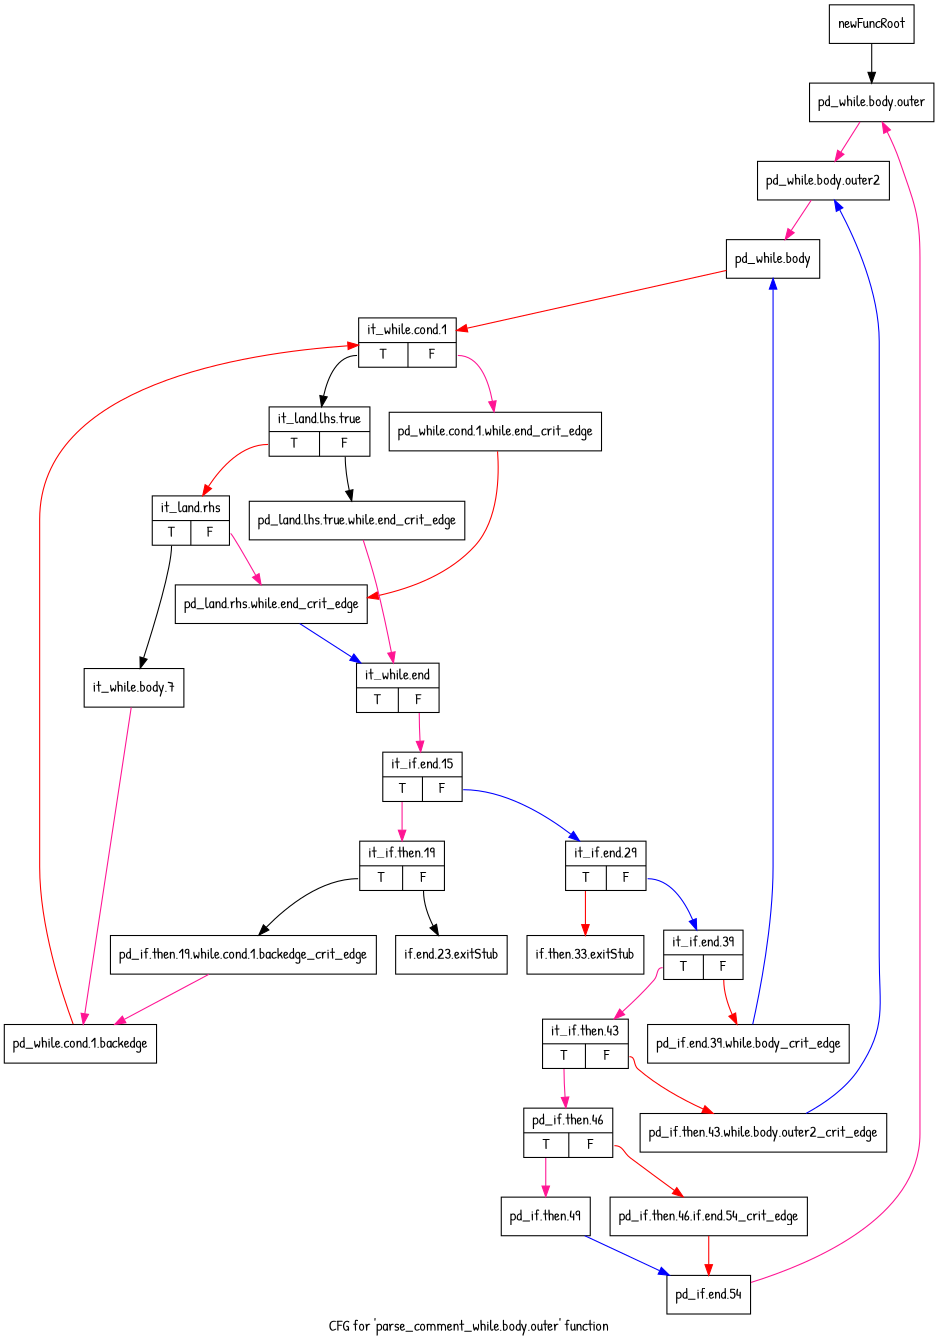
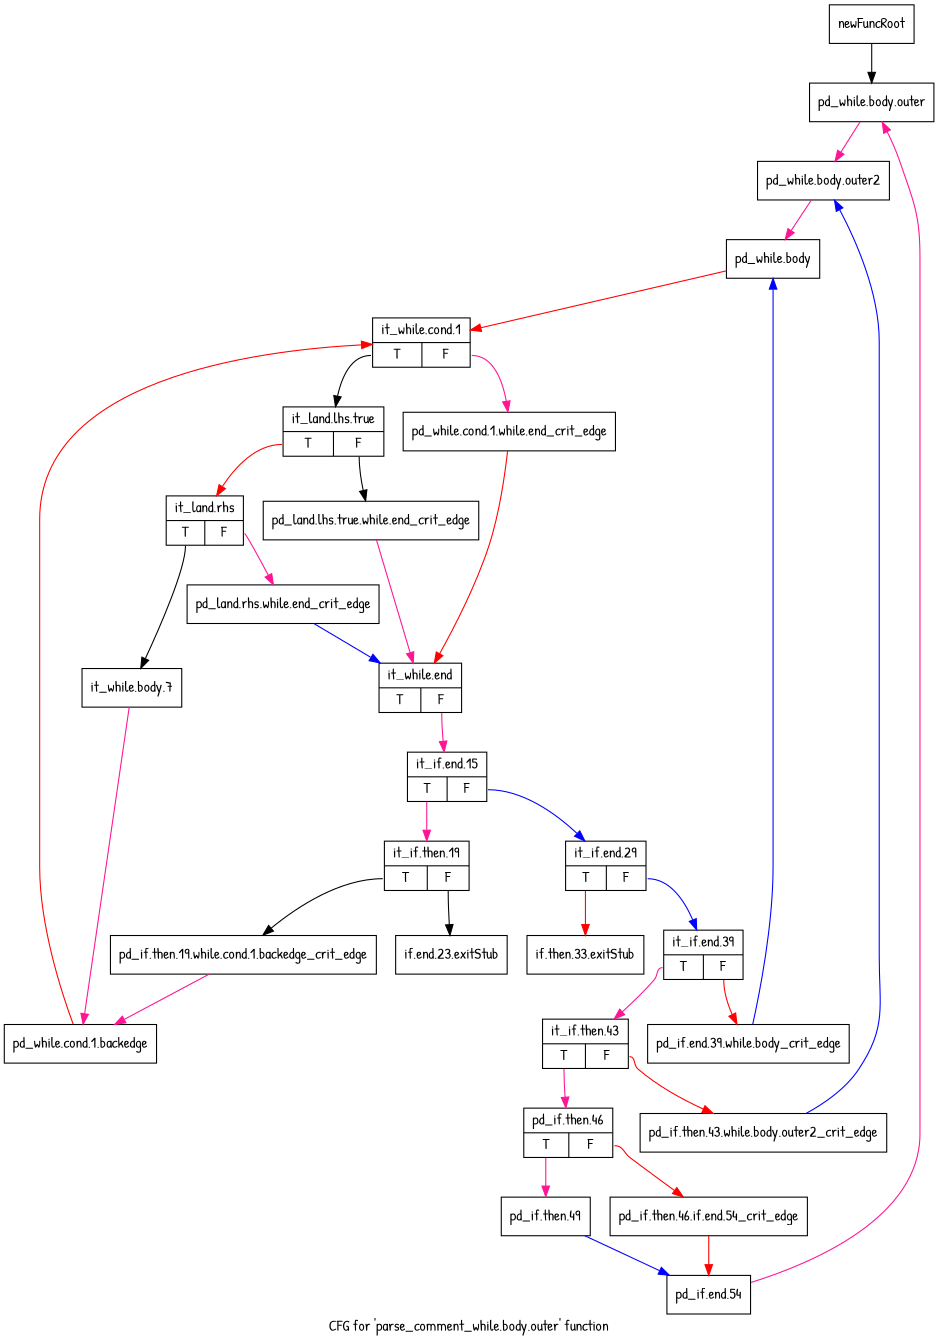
(471, 550) -> (485, 556)
